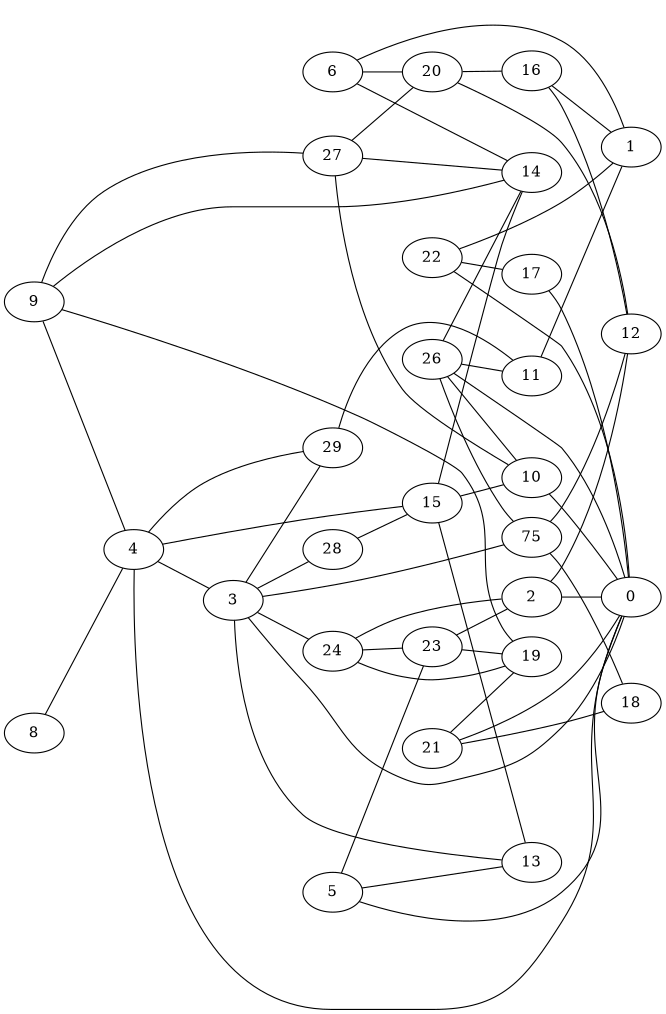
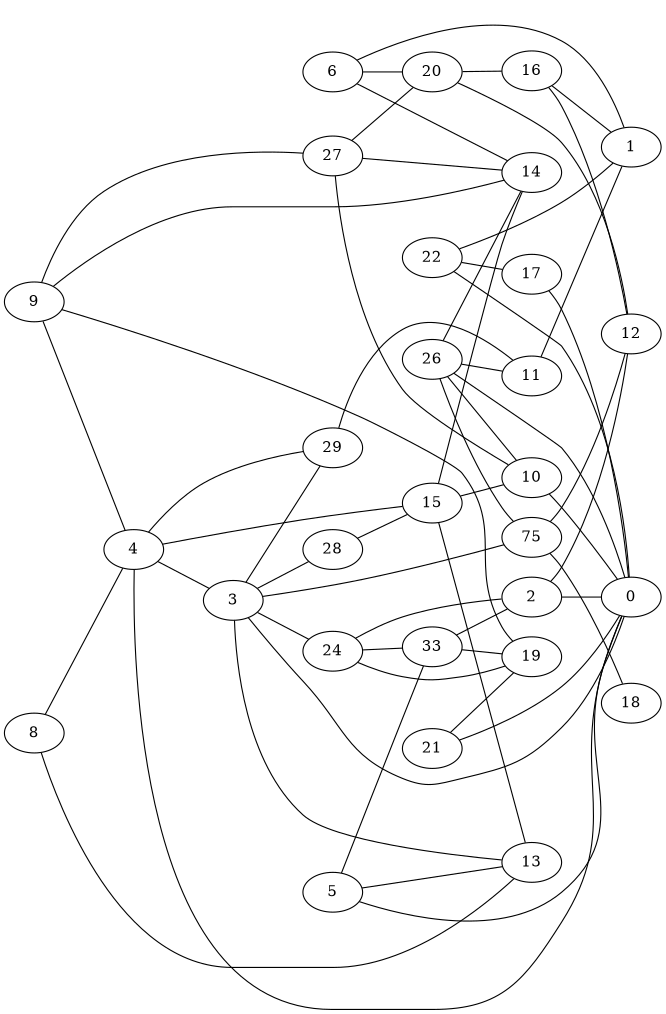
(432, 647) -> (432, 647)
(533, 730) -> none
none -> (218, 965)
